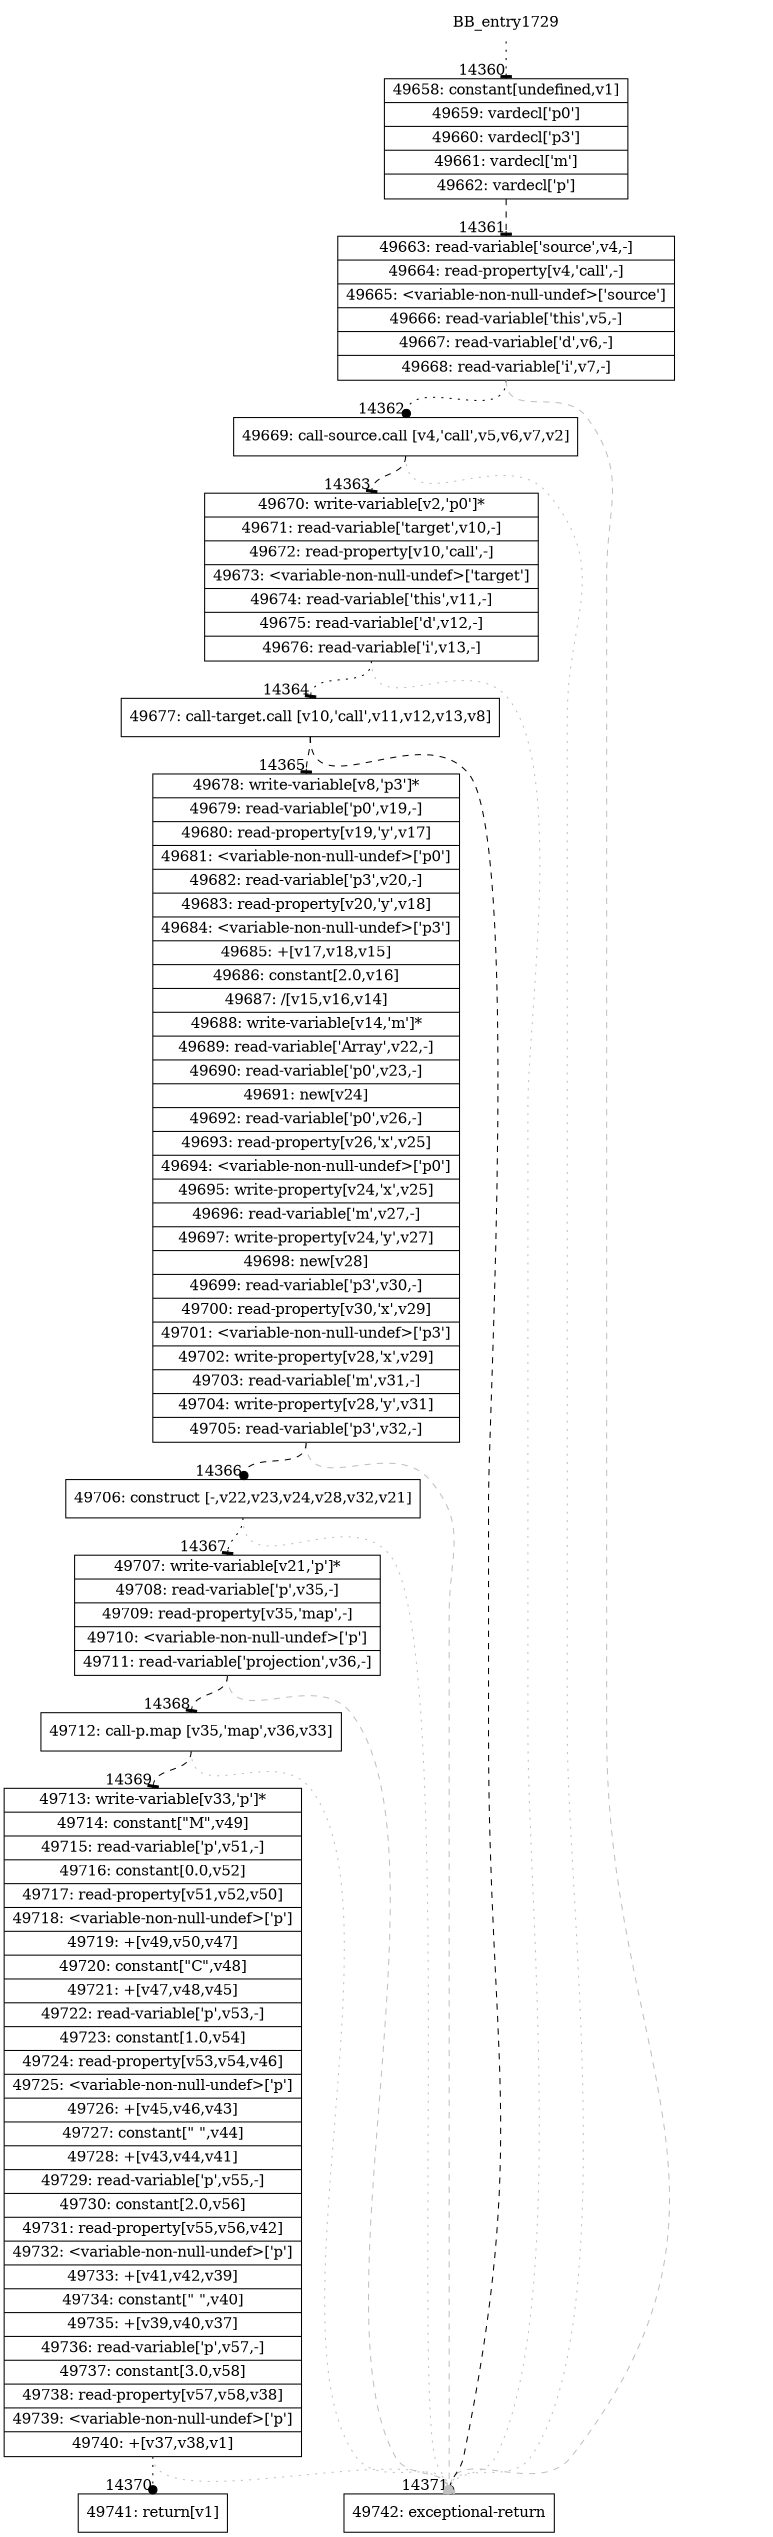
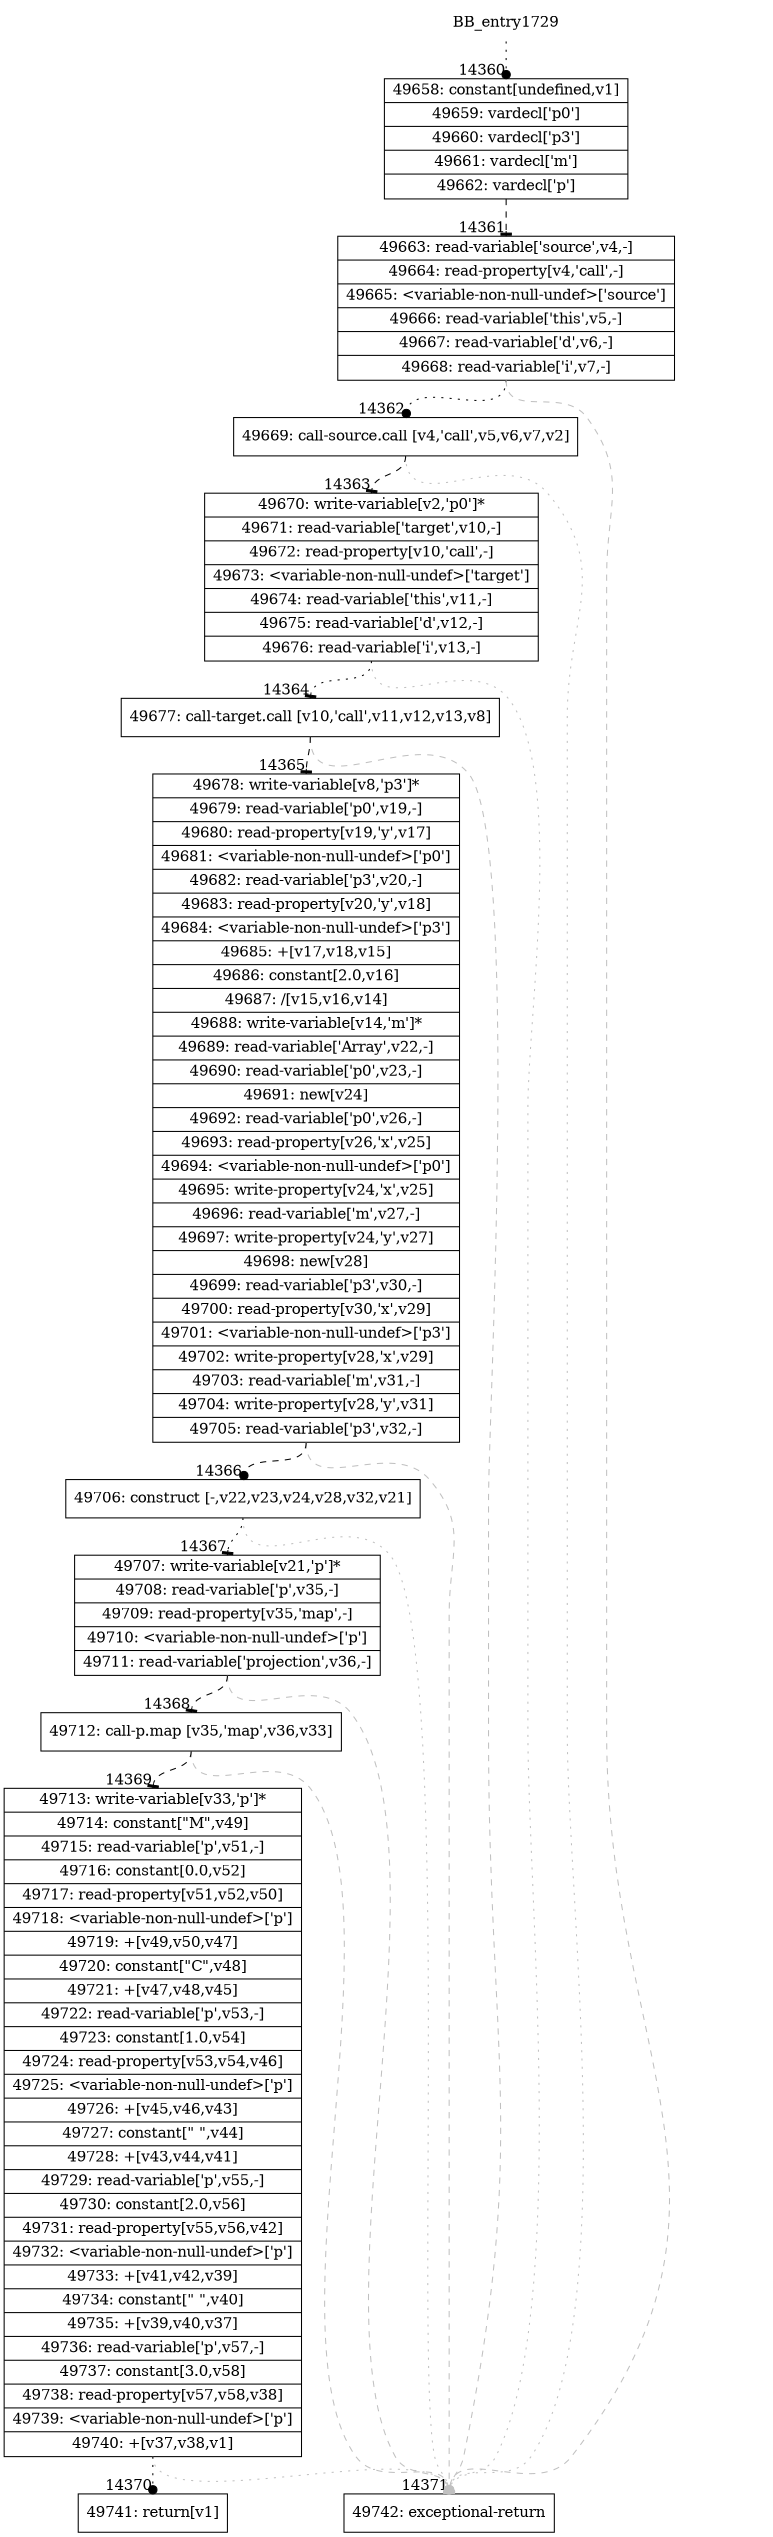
(506, 57) -> (506, 57)
(489, 1540) -> (489, 1540)
(336, 2105) -> (336, 2105)
